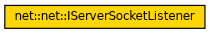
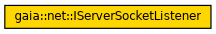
(105, 17) -> (108, 17)
